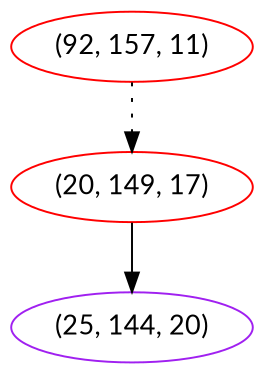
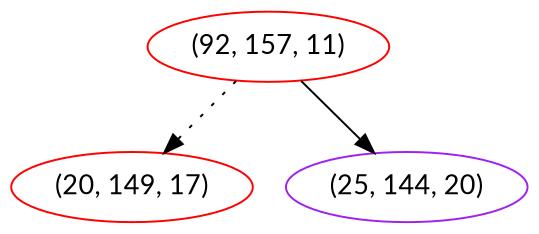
(132, 248) -> (331, 110)
